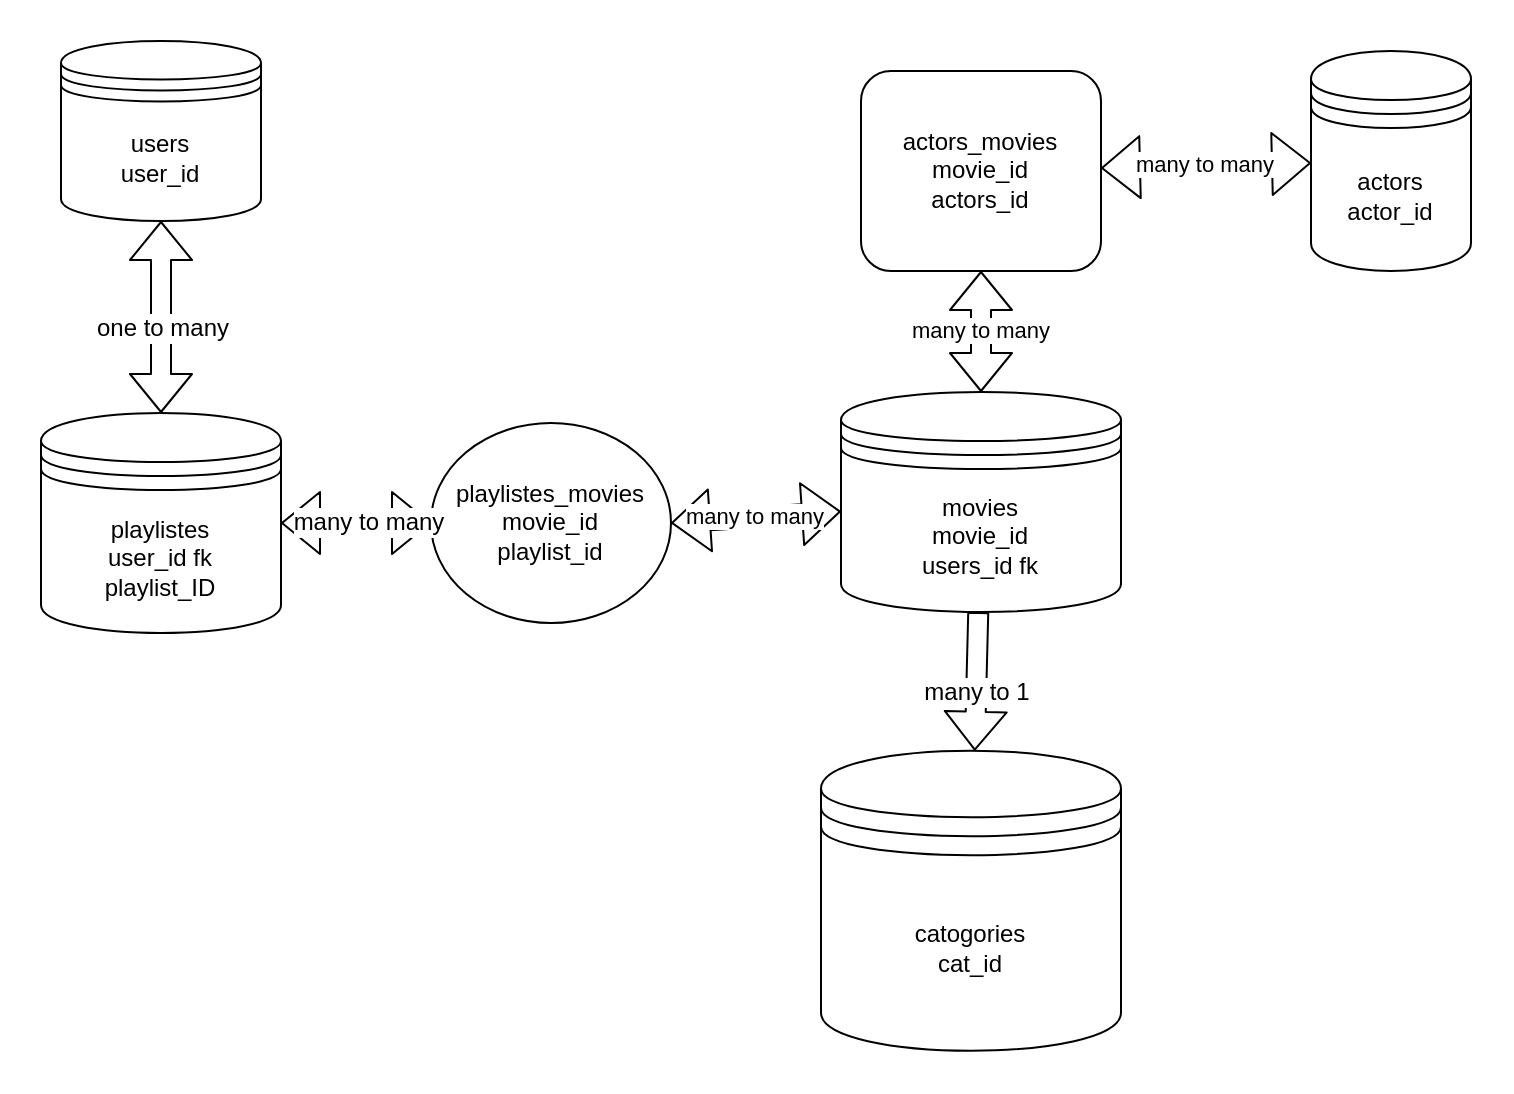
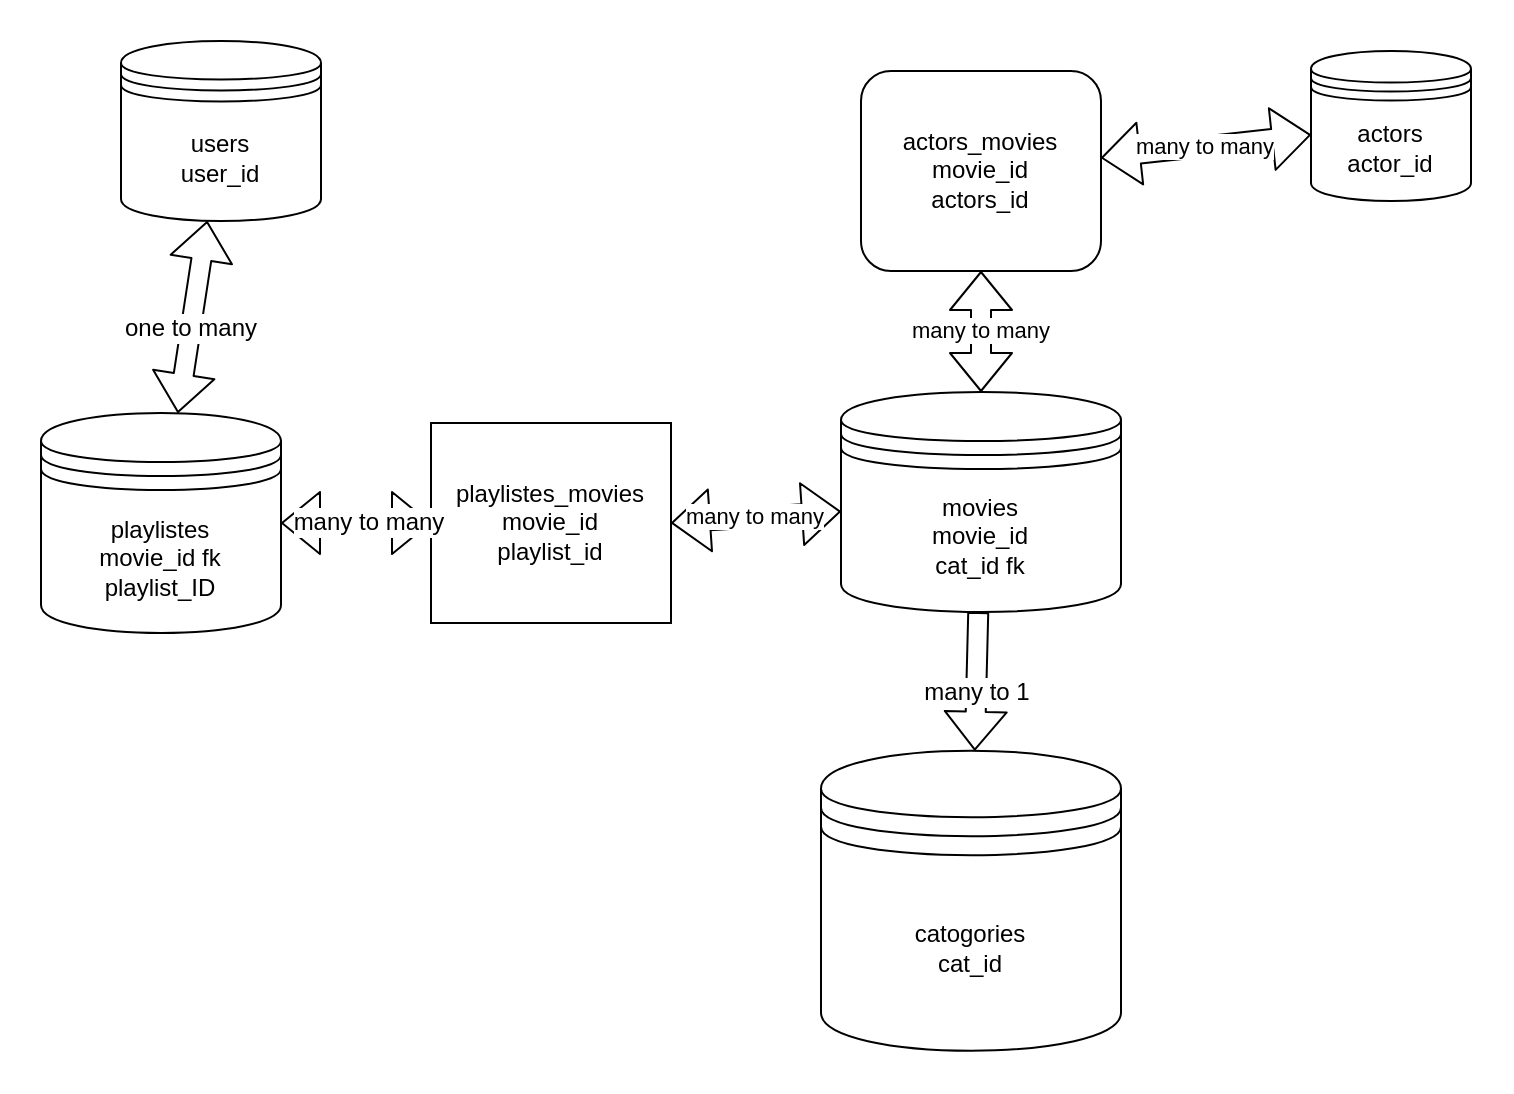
(161, 131) -> (221, 131)
(1391, 161) -> (1391, 126)
(551, 523) -> (551, 523)
(981, 537) -> (981, 537)
(161, 559) -> (161, 559)
